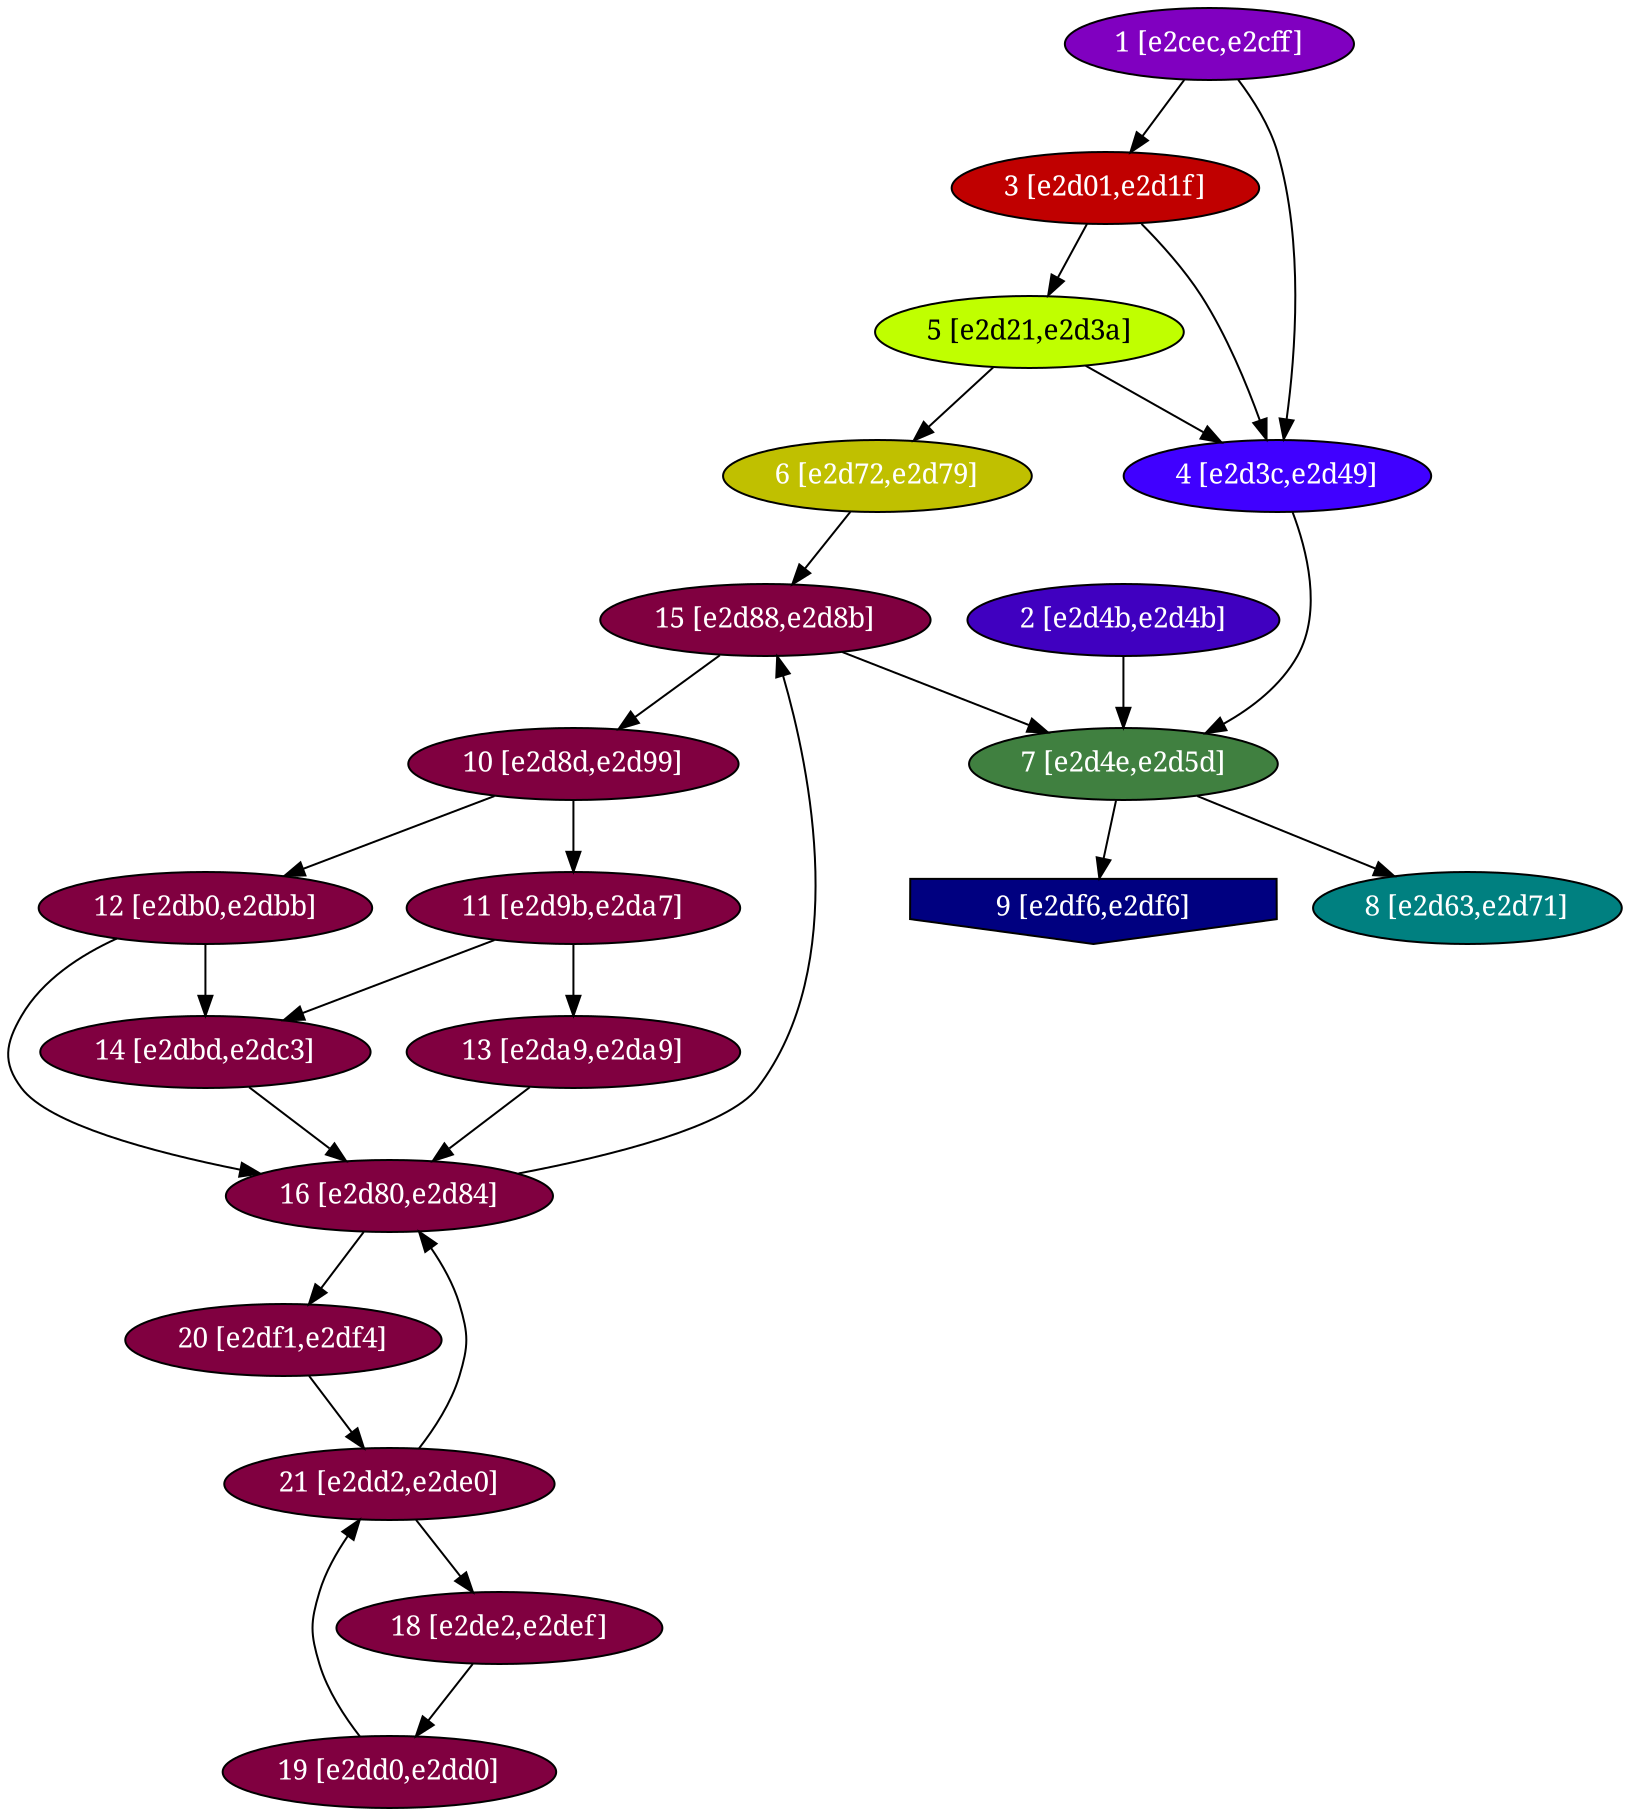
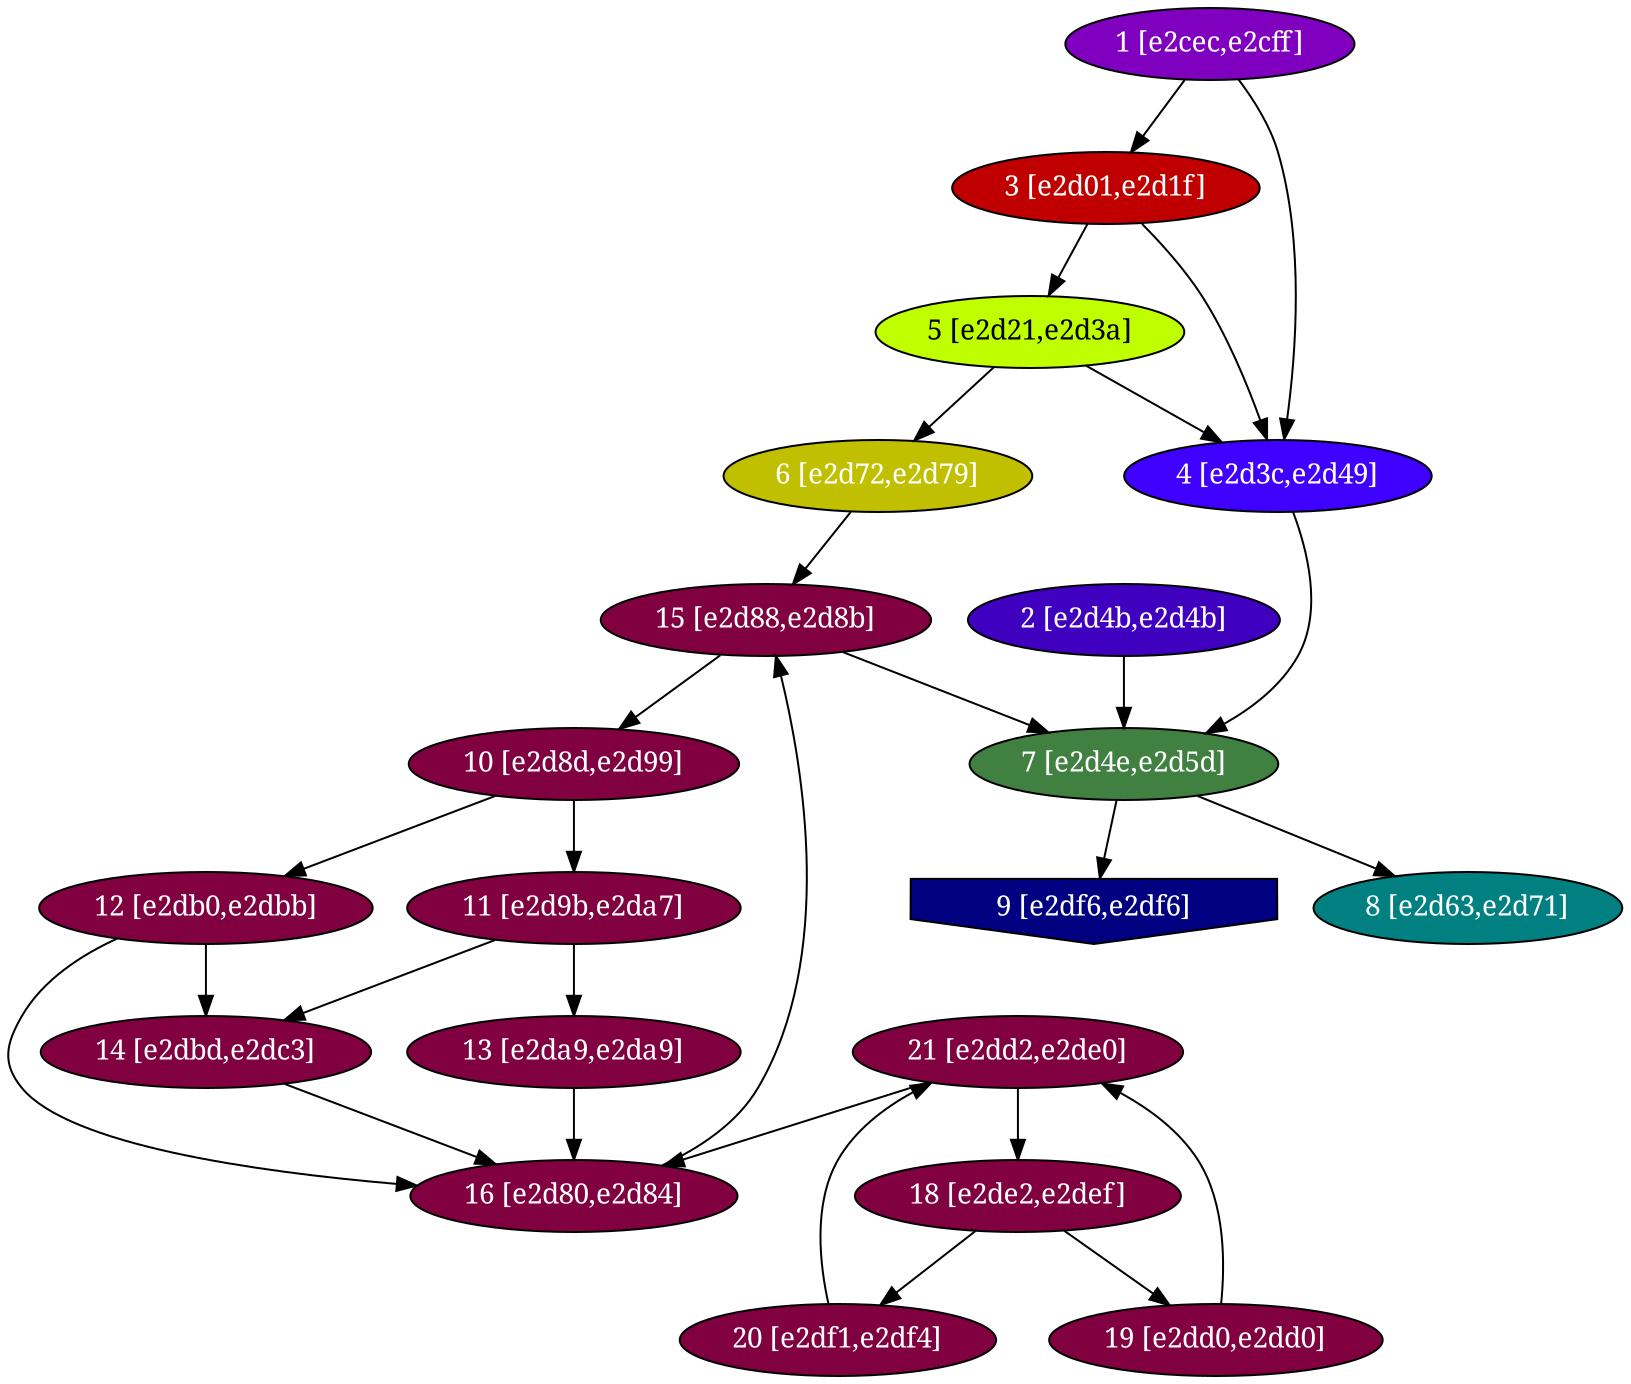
(342, 1260) -> (936, 1262)
